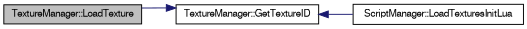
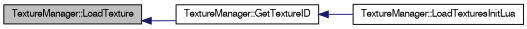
(154, 8) -> (164, 21)
(438, 14) -> (438, 14)
